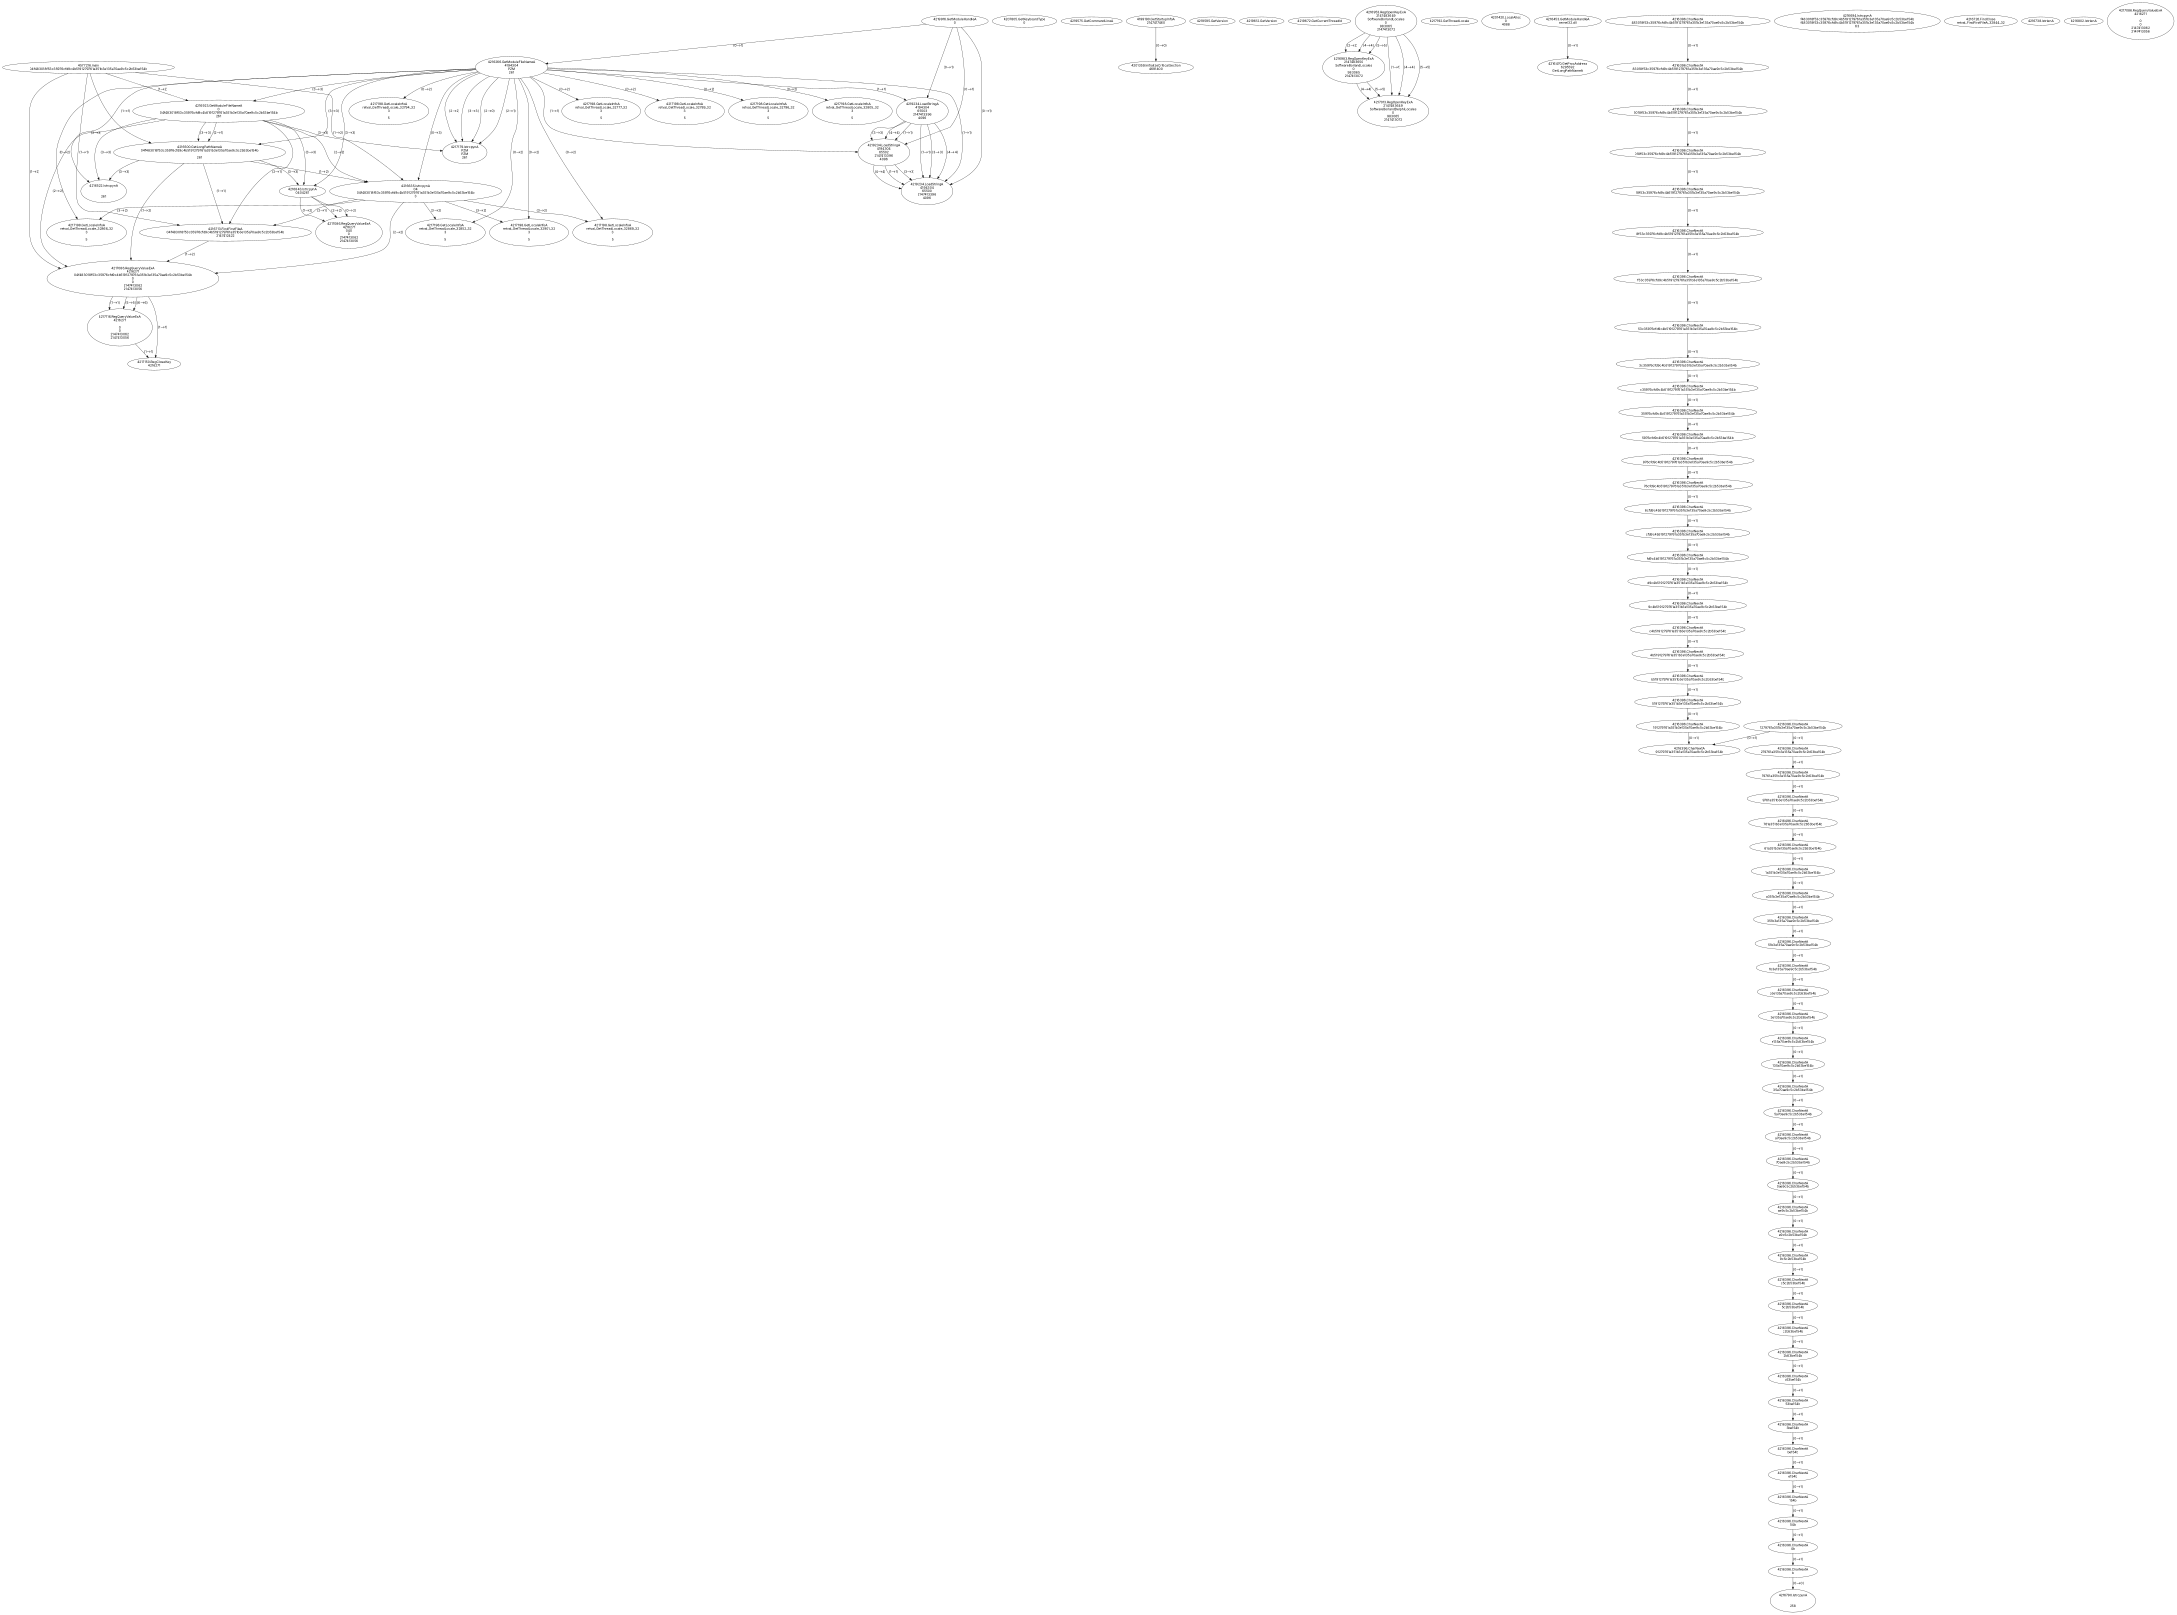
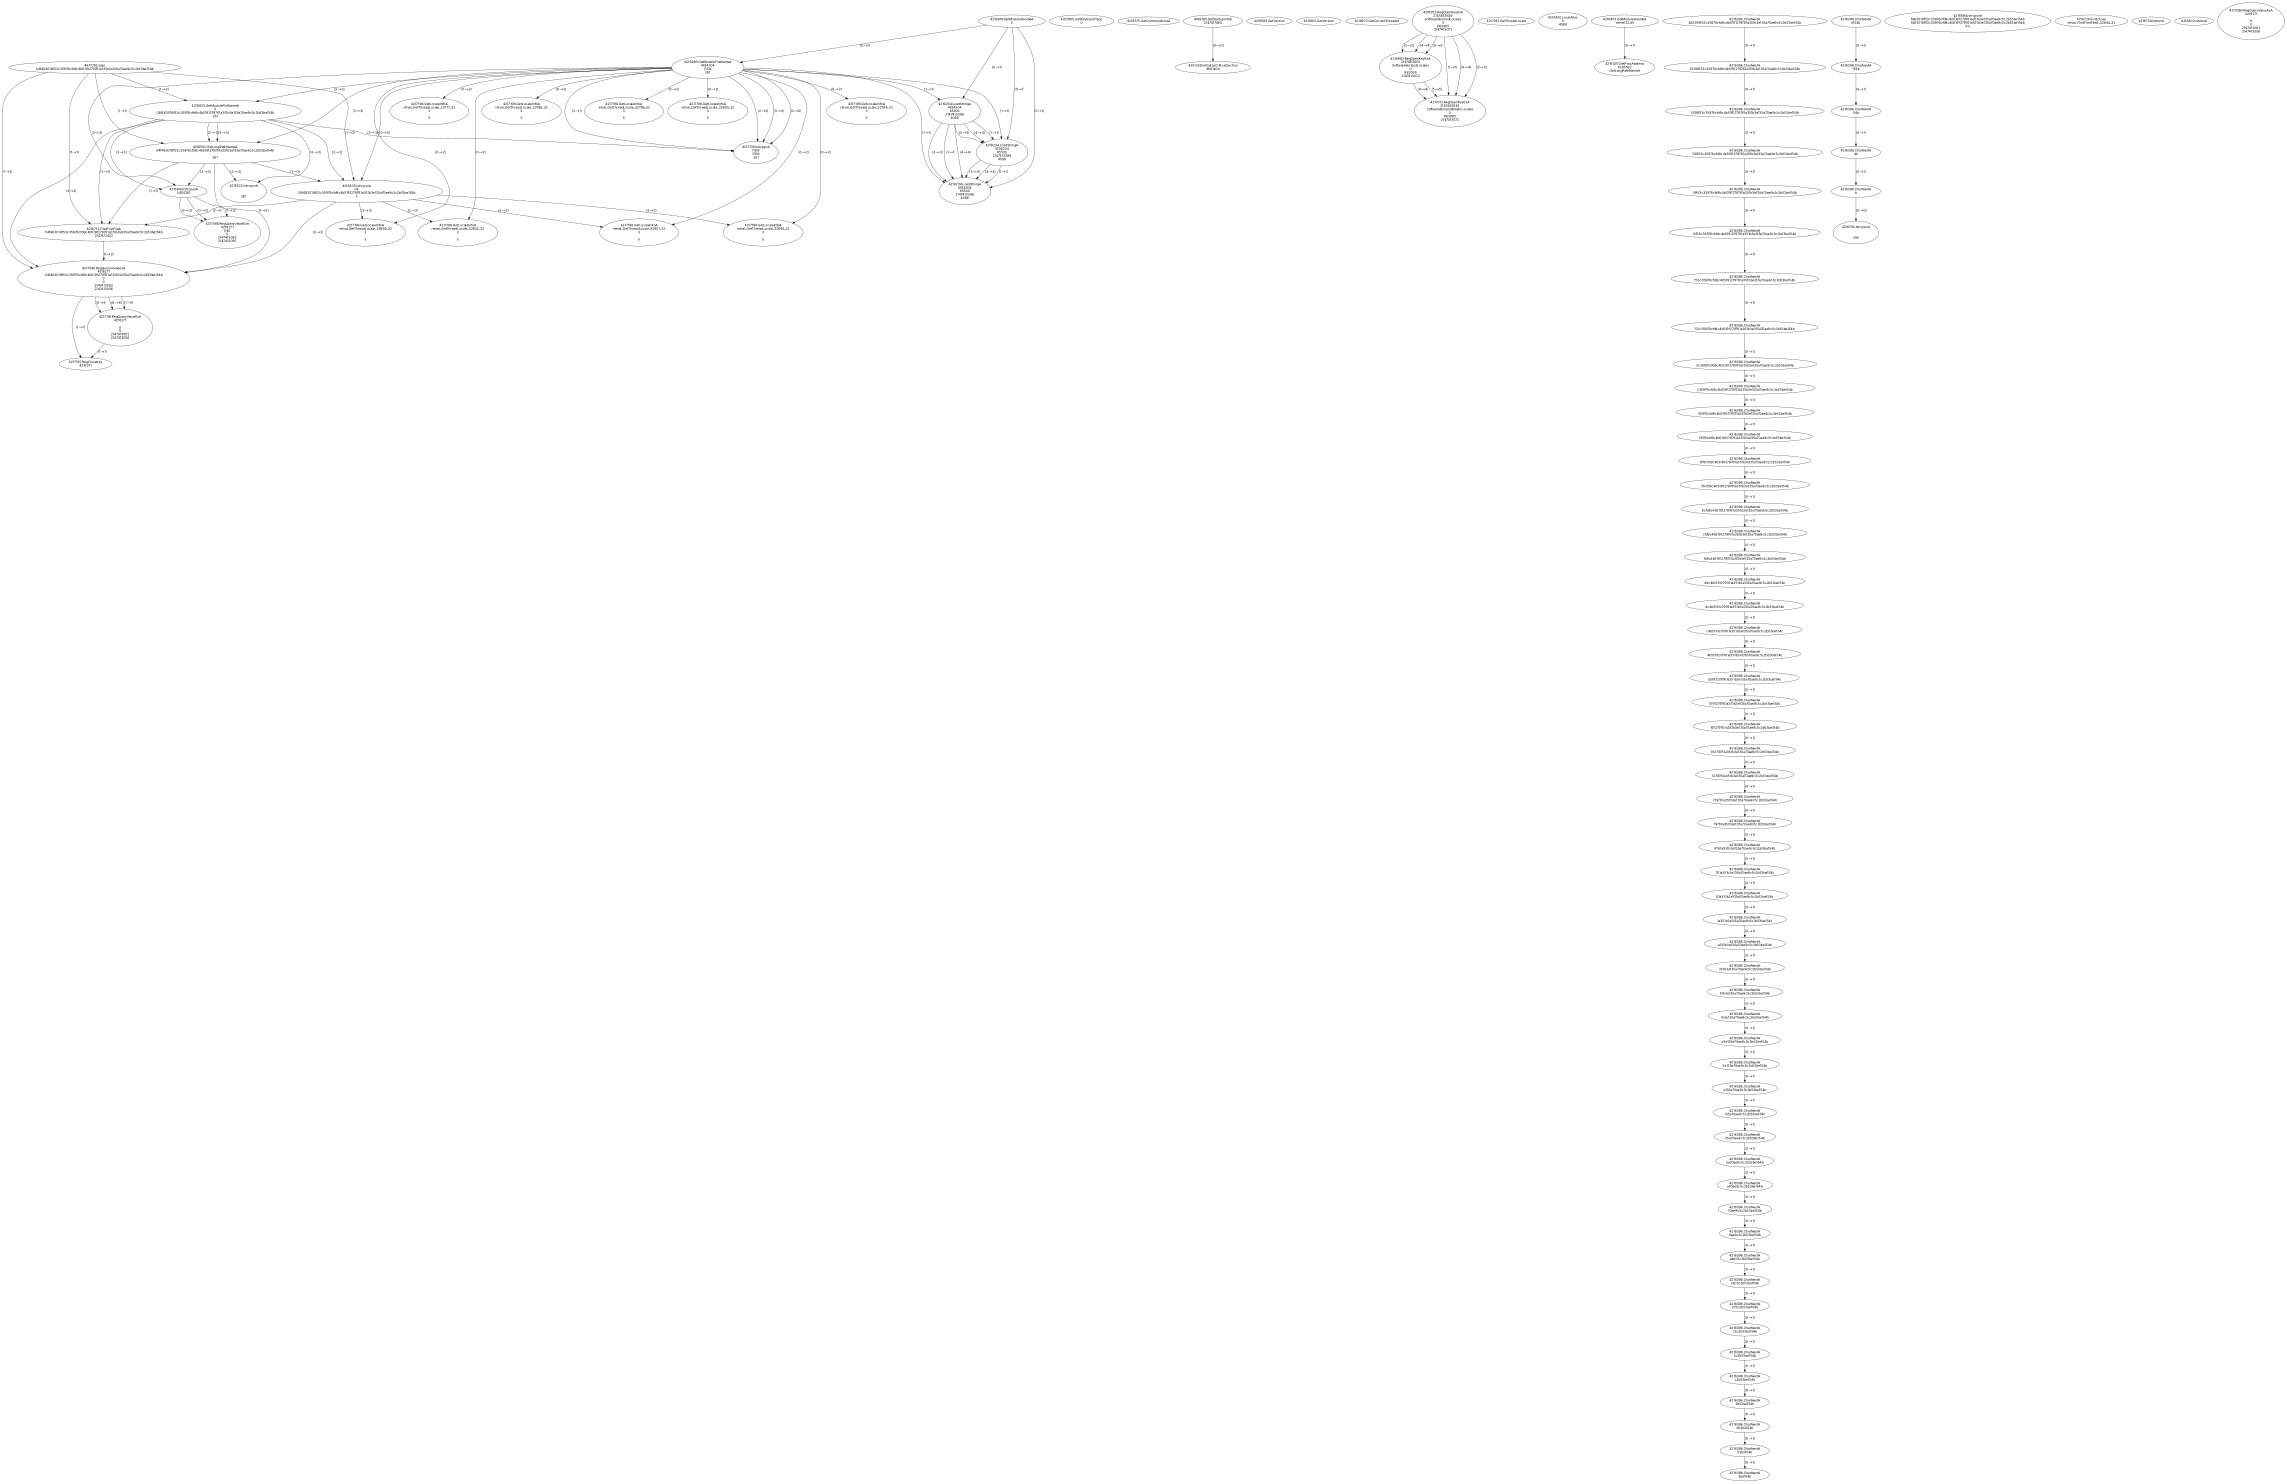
(137, 91) -> none
(1742, 738) -> (1745, 761)
(1793, 1451) -> none
